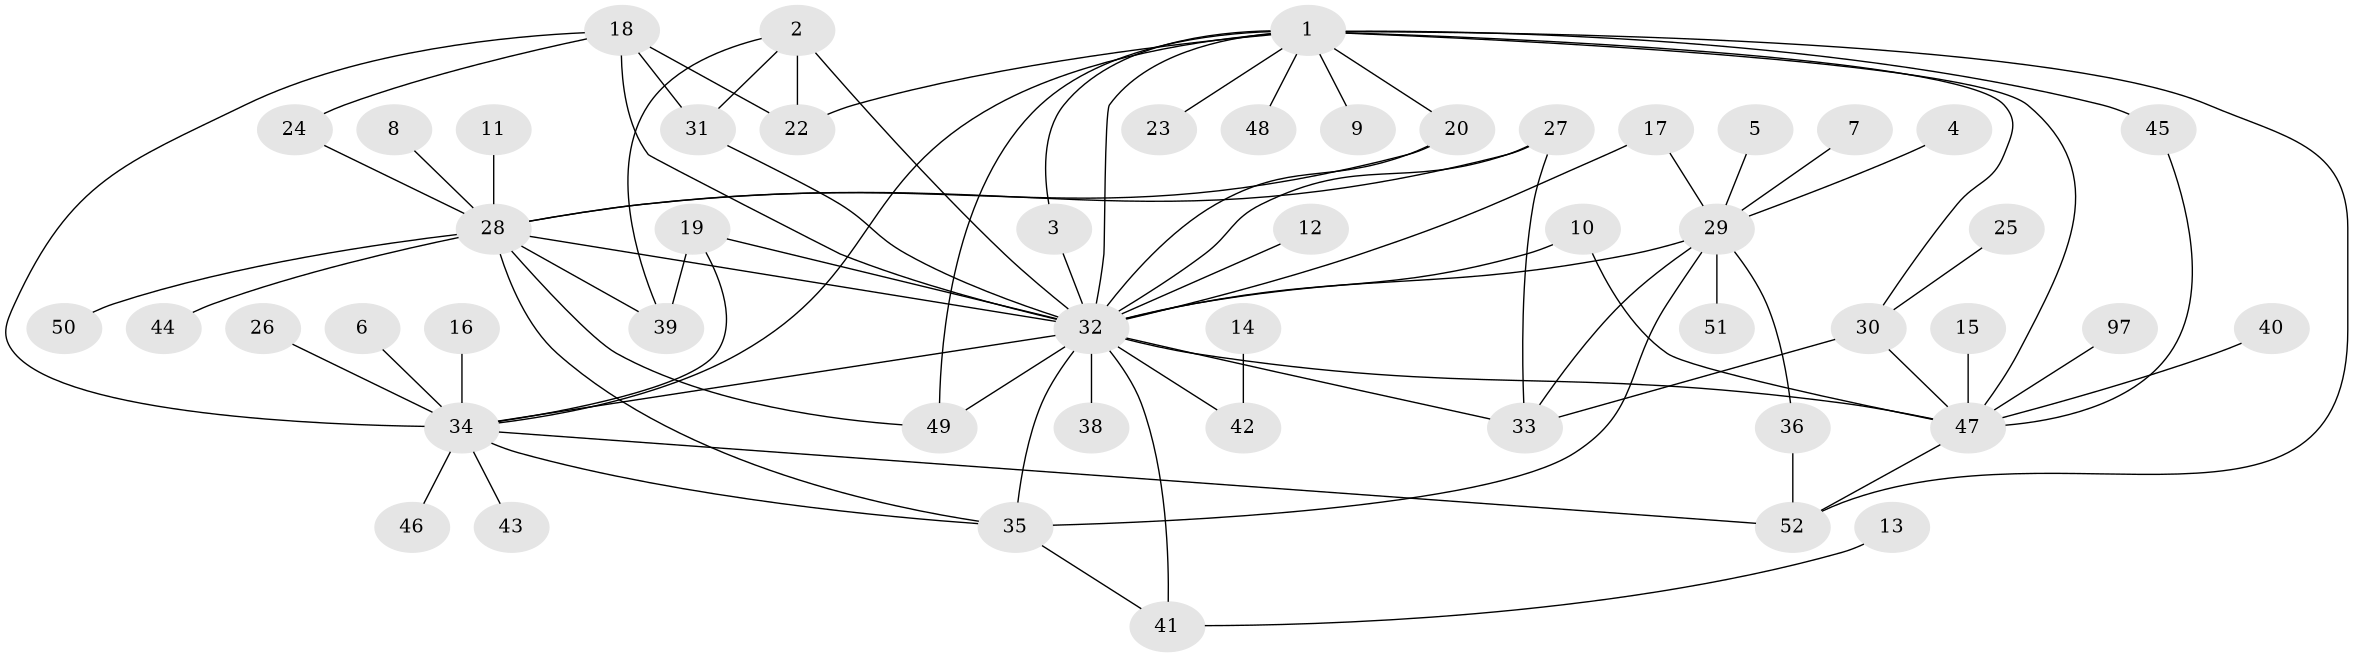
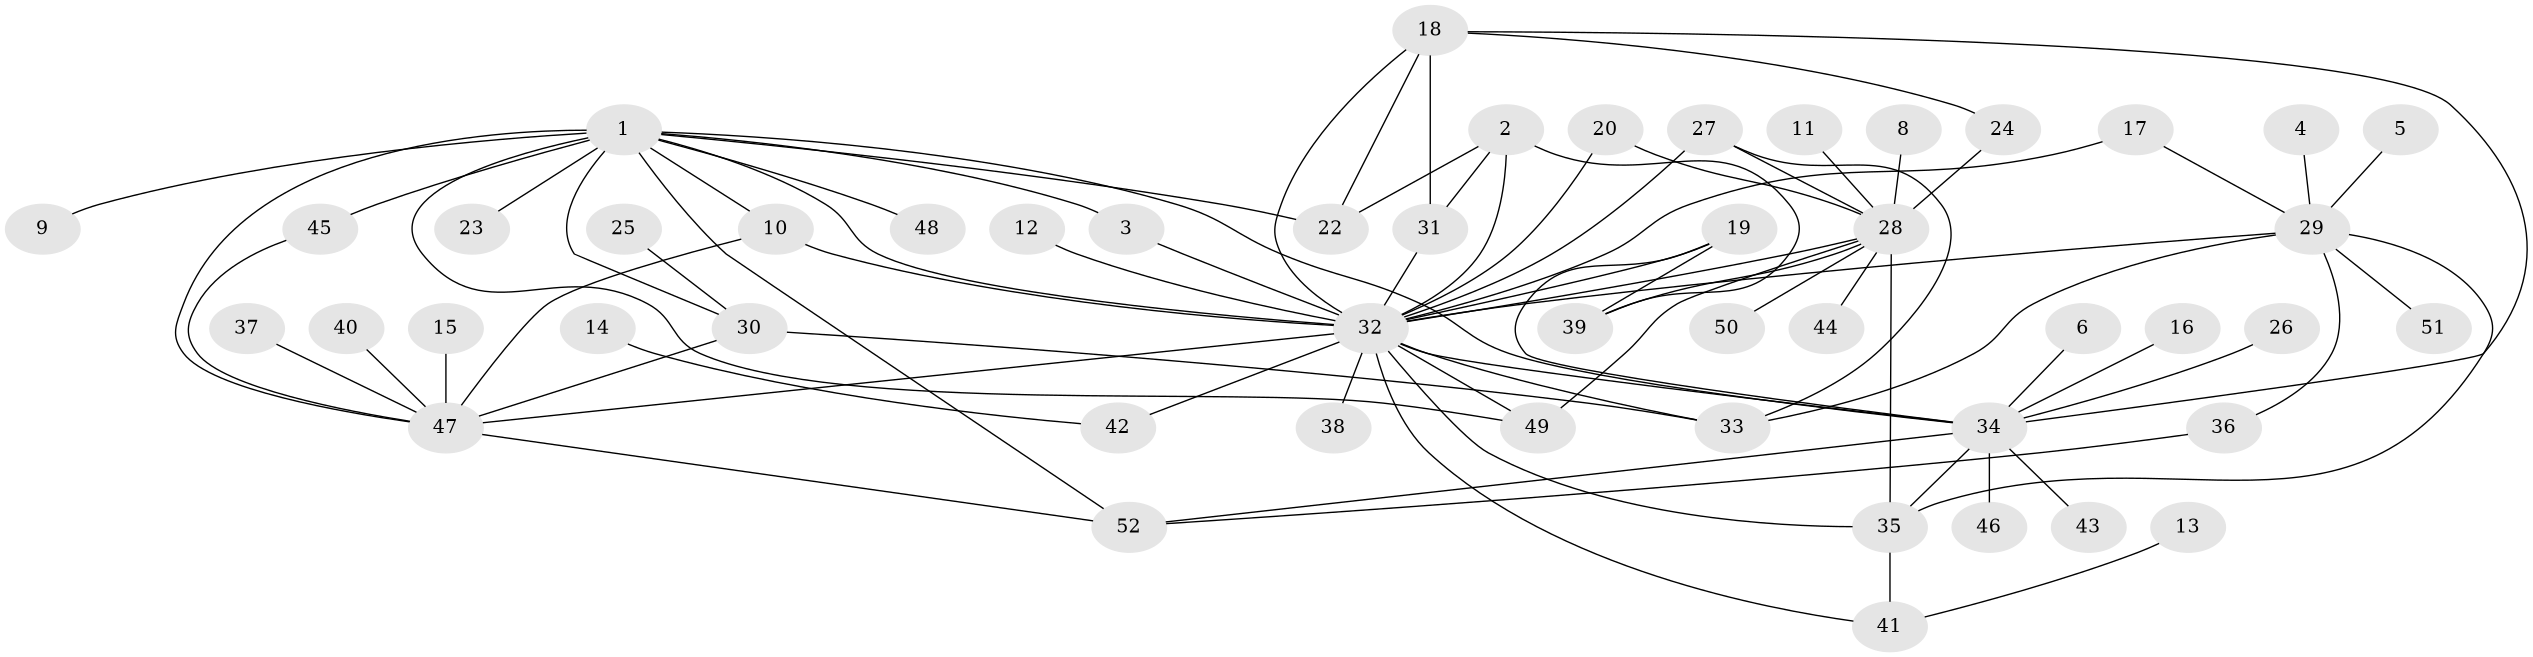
(1383, 80) -> (700, 180)
(1855, 130) -> none
(2120, 329) -> (247, 329)
